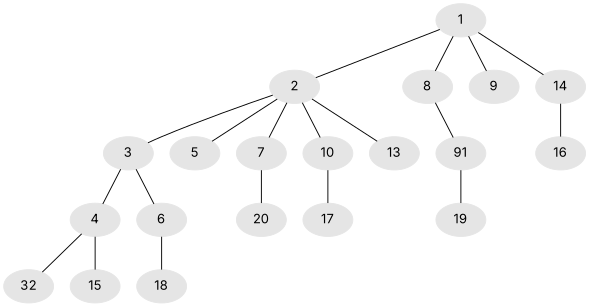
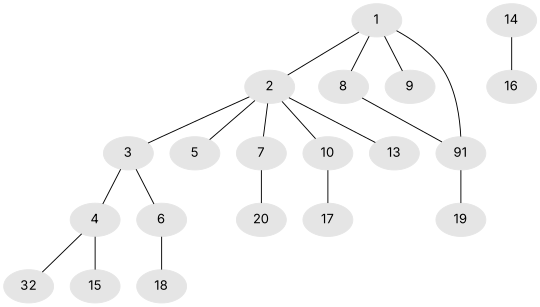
(511, 54) -> (445, 73)
